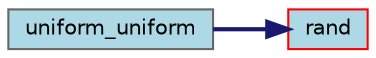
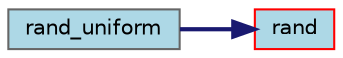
(111, 29) -> (94, 29)
